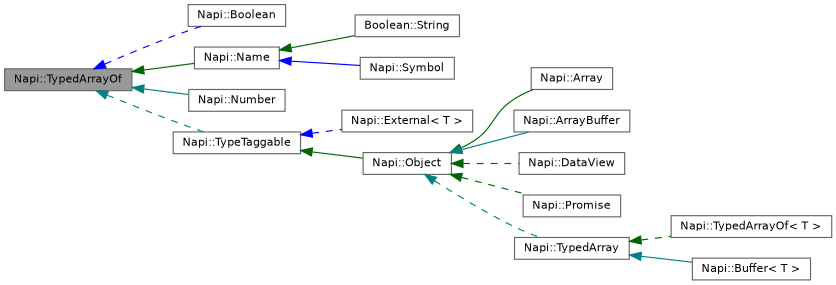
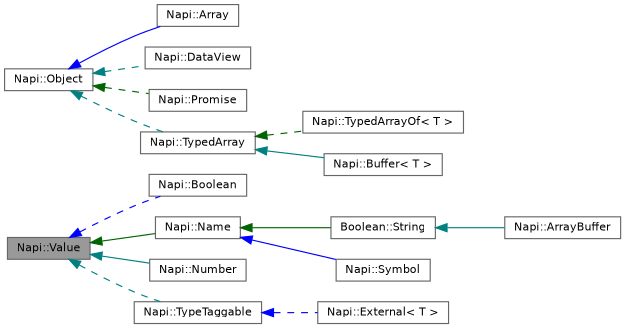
(68, 80) -> (49, 248)
(496, 117) -> (119, 43)
(495, 141) -> (476, 228)
(338, 155) -> none
(491, 163) -> (125, 69)
